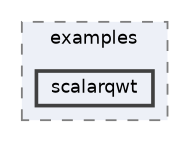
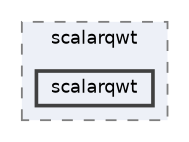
(95, 39) -> (95, 39)
